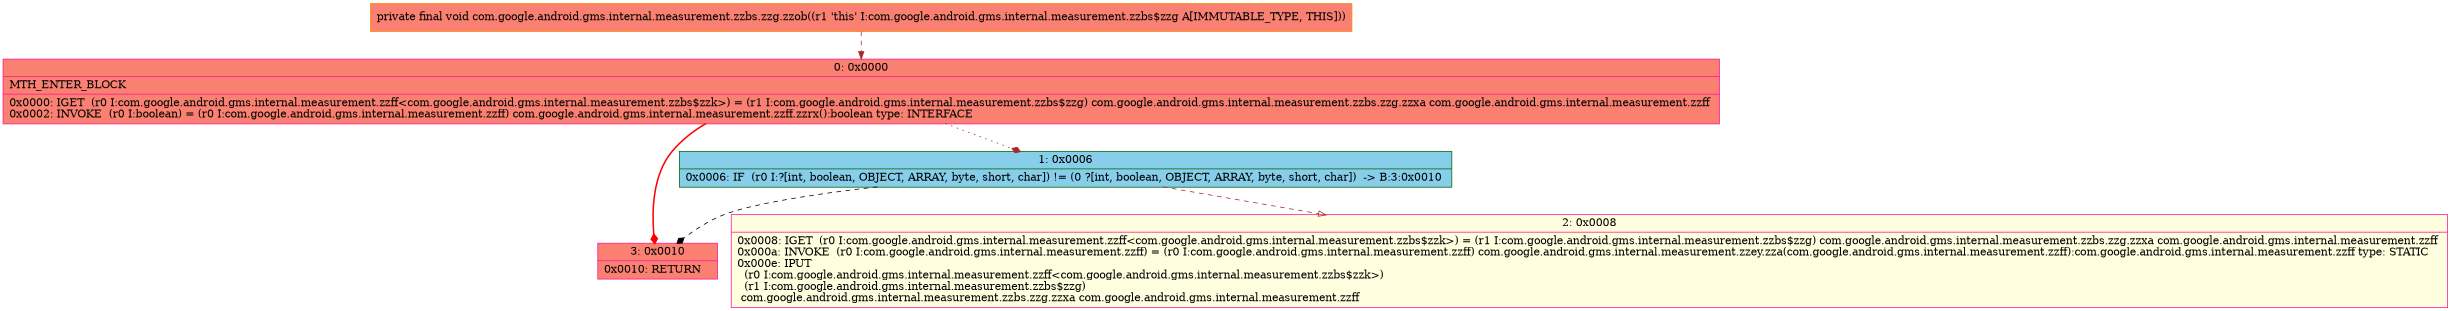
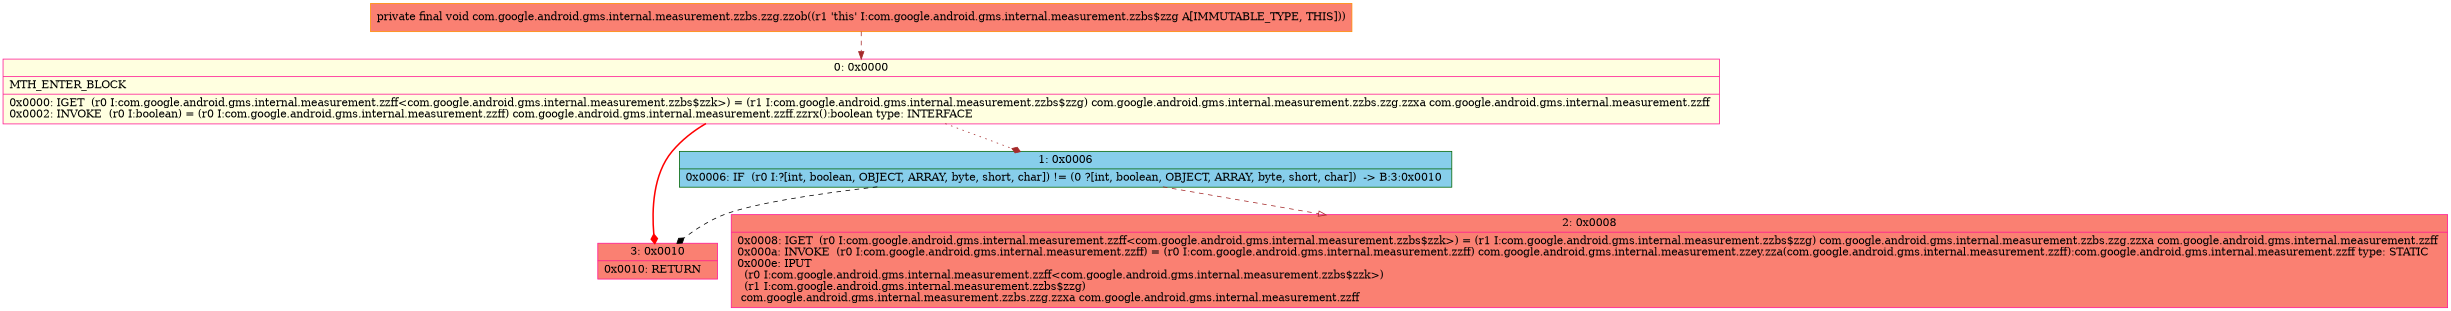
(861, 92) -> (861, 92)
(1589, 261) -> (1589, 261)
